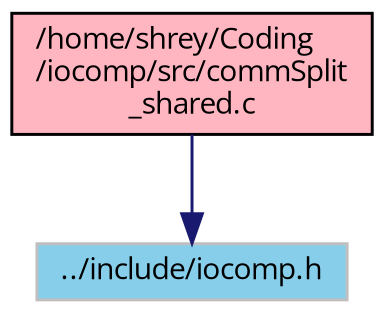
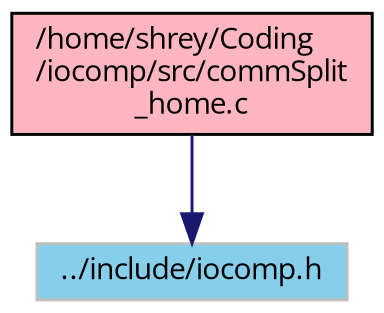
(192, 74) -> (192, 74)
